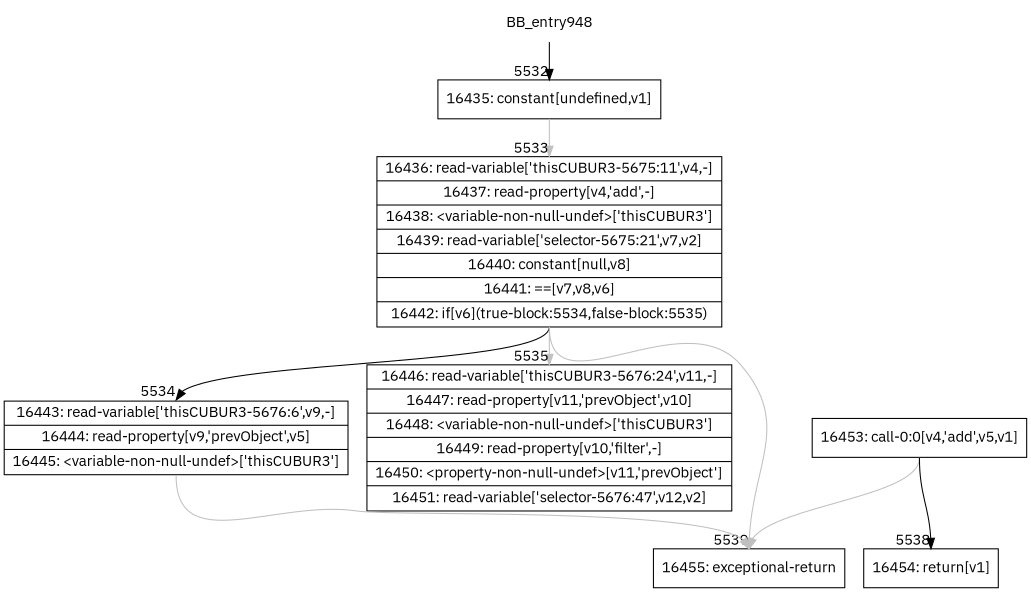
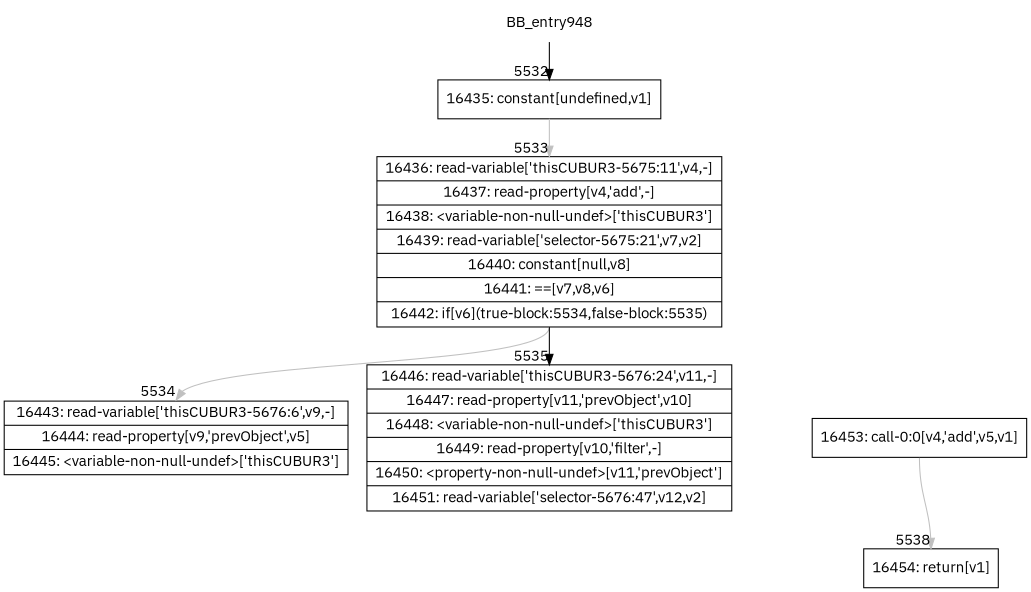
(549, 341) -> (549, 341)
(368, 363) -> (368, 363)
(924, 498) -> (924, 498)
(749, 568) -> none
